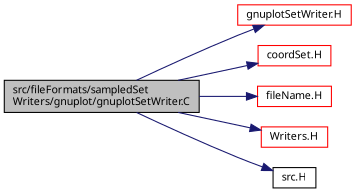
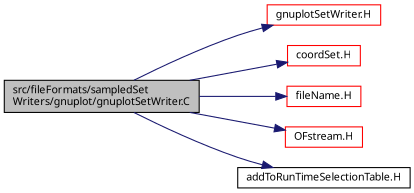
(294, 137) -> (324, 137)
(294, 178) -> (324, 178)
